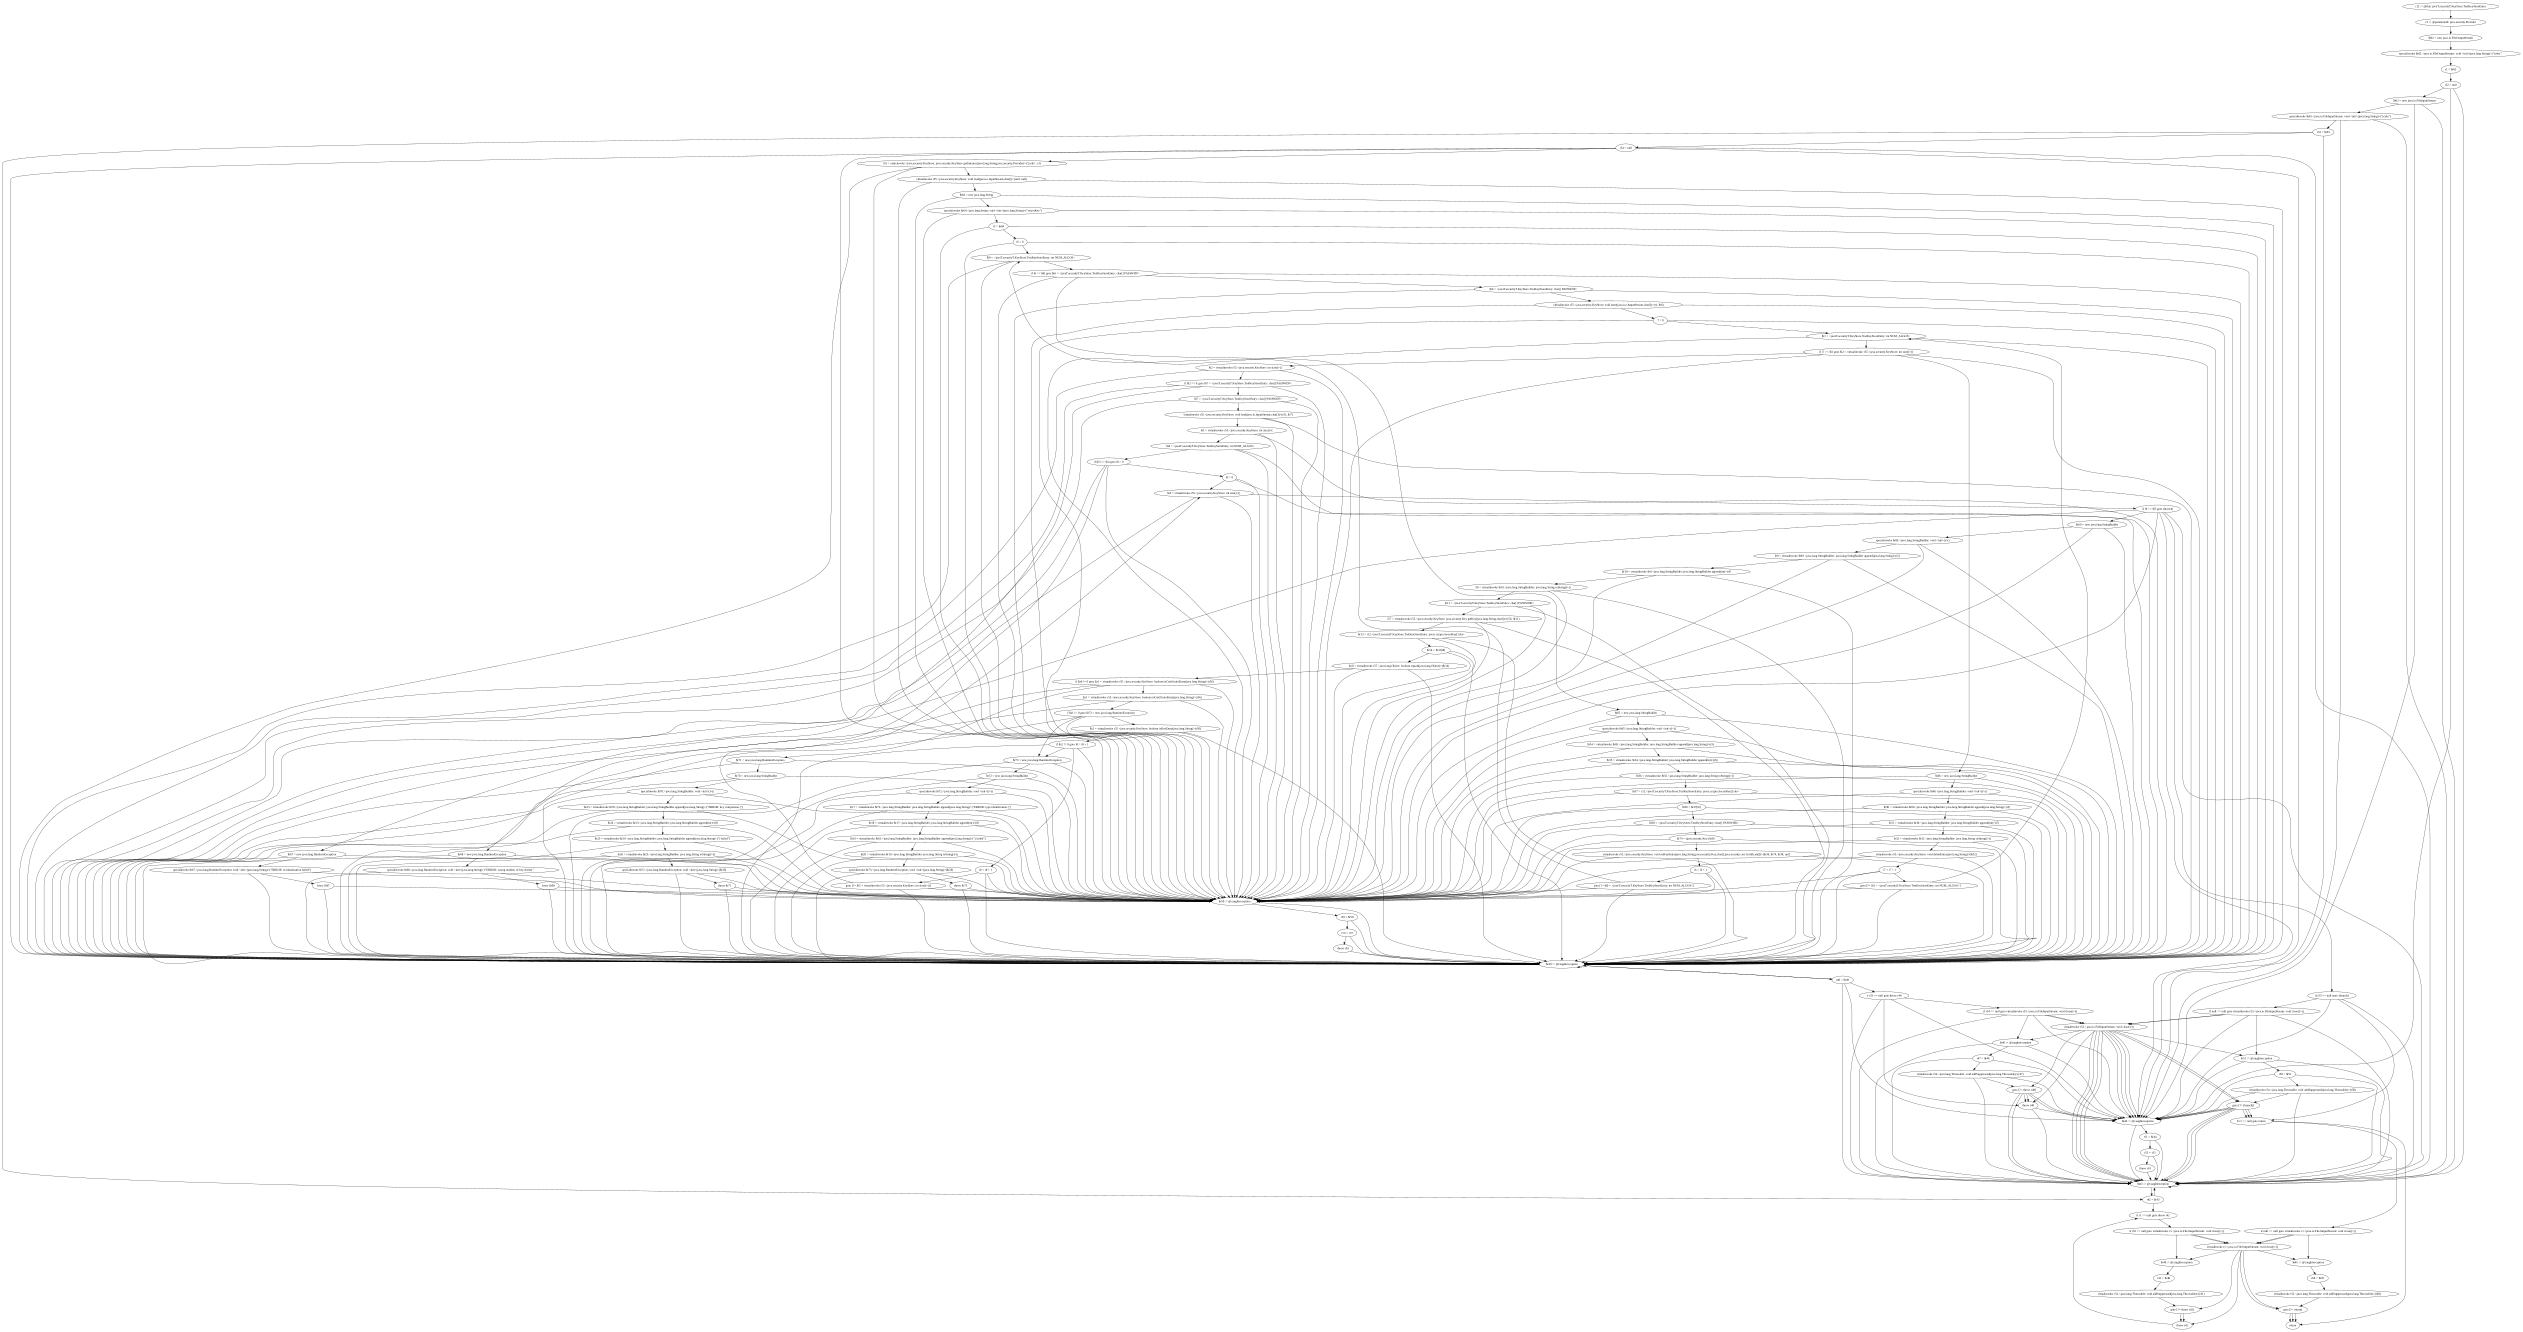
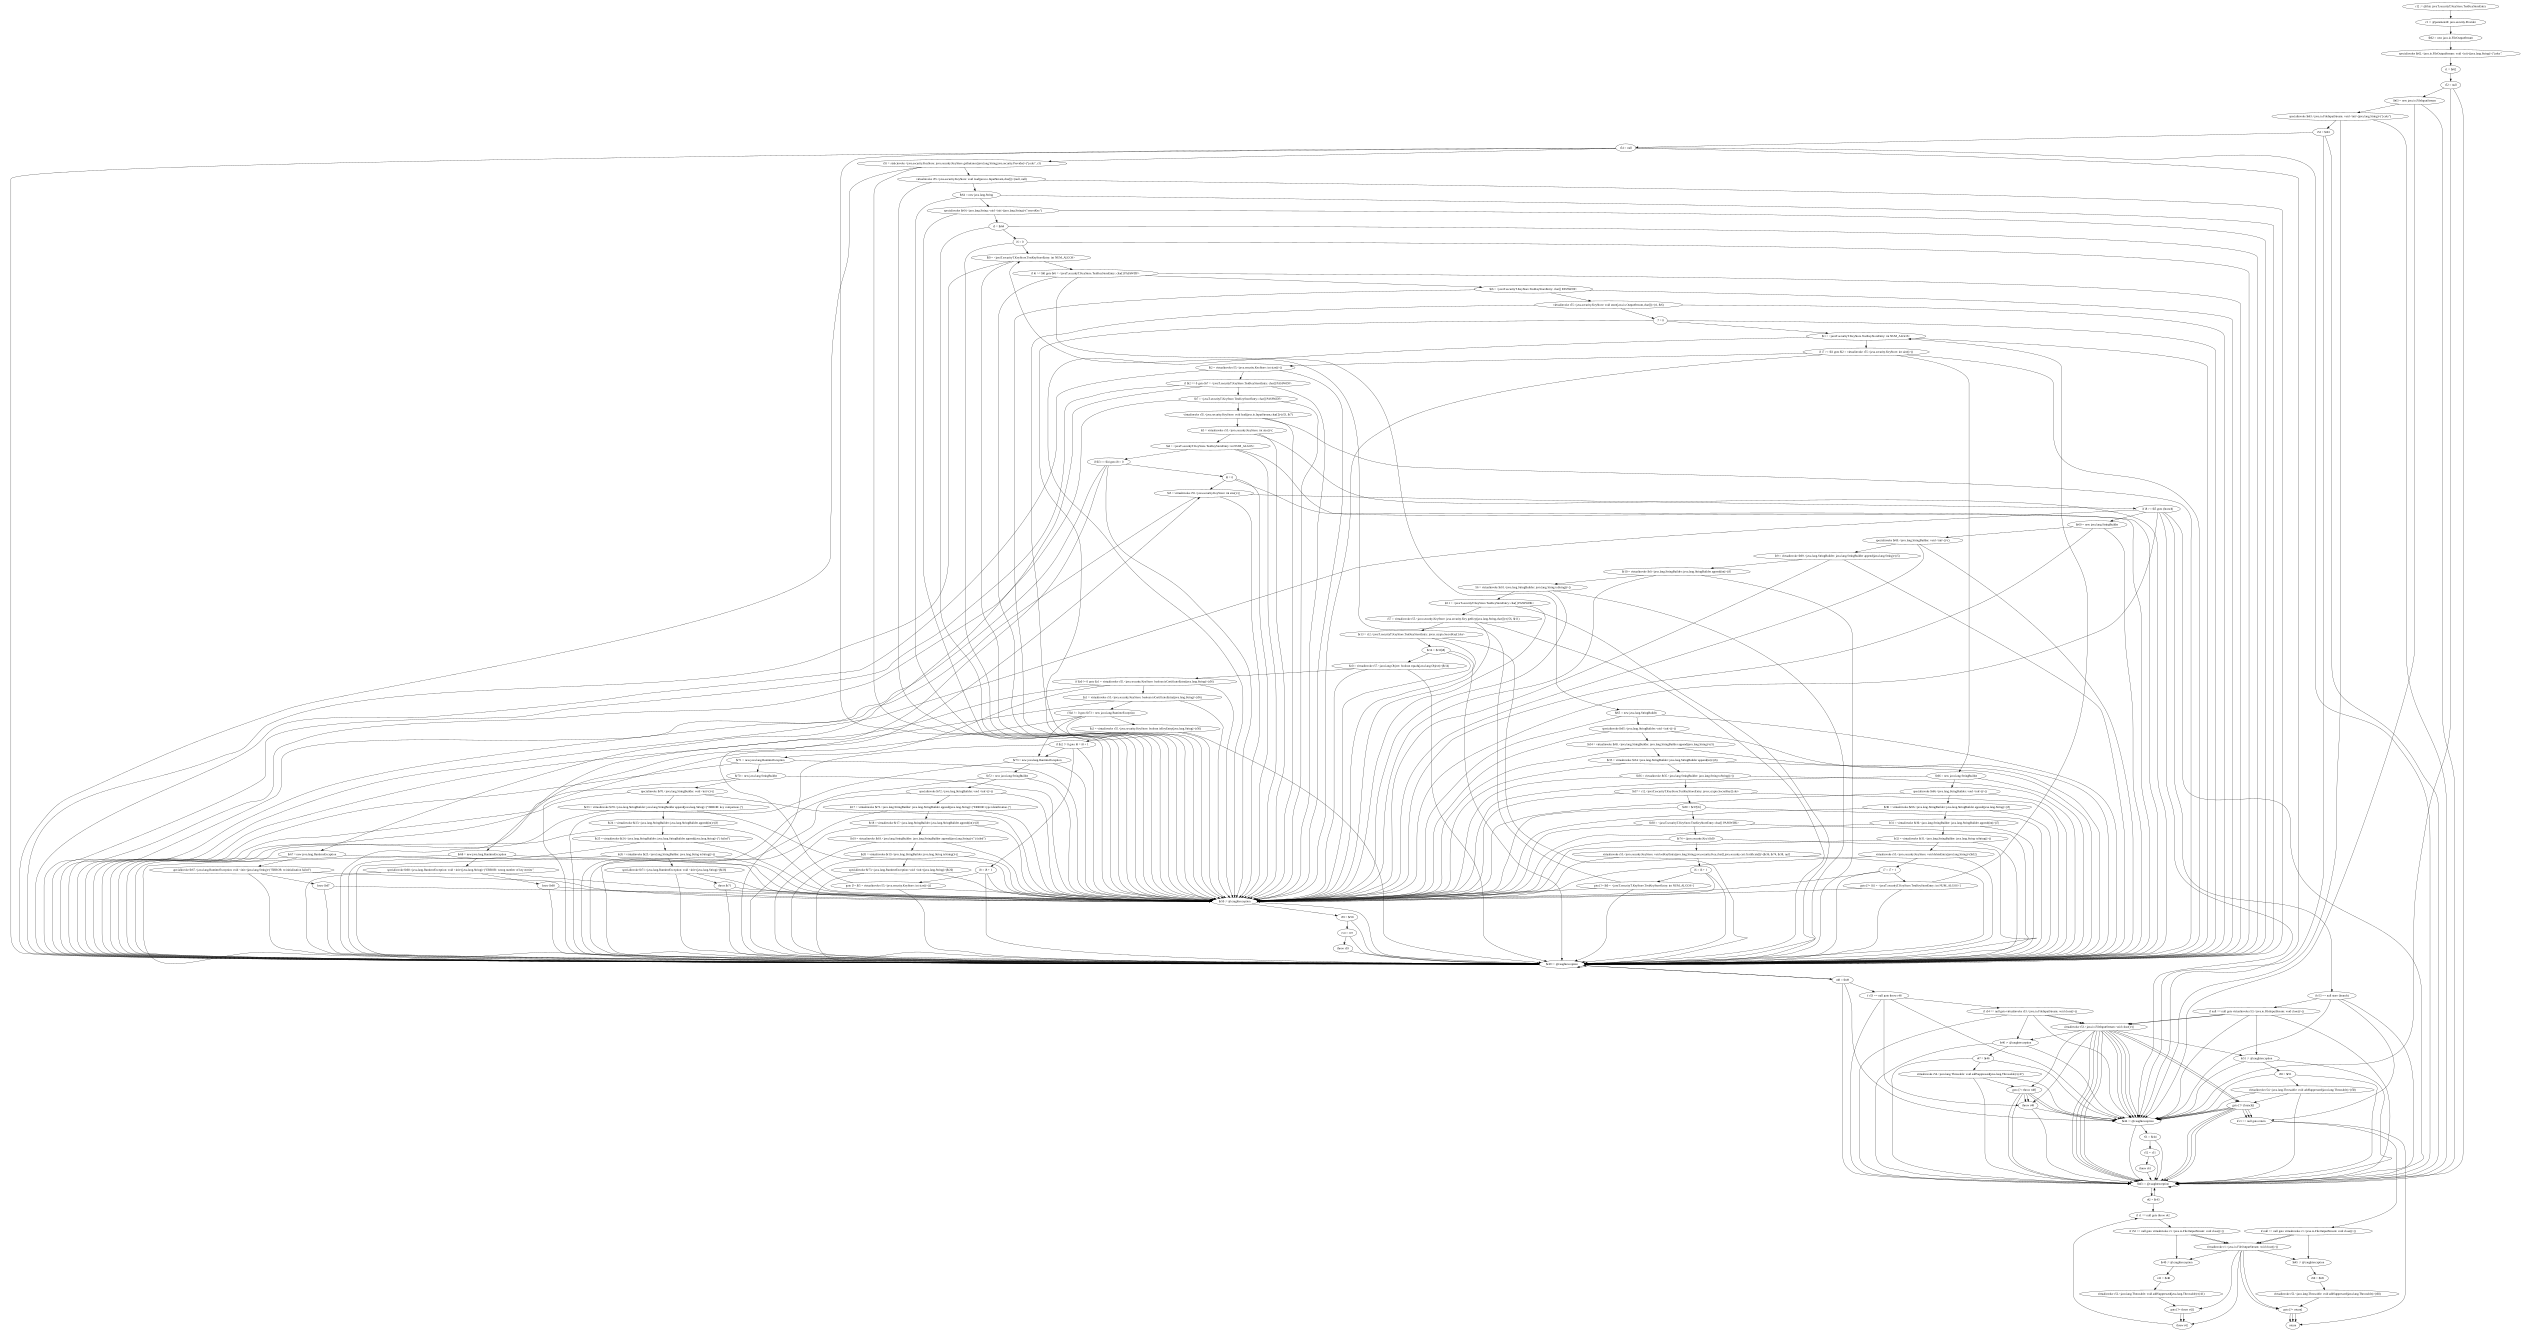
(3, 580) -> (2417, 764)
(961, 886) -> none
